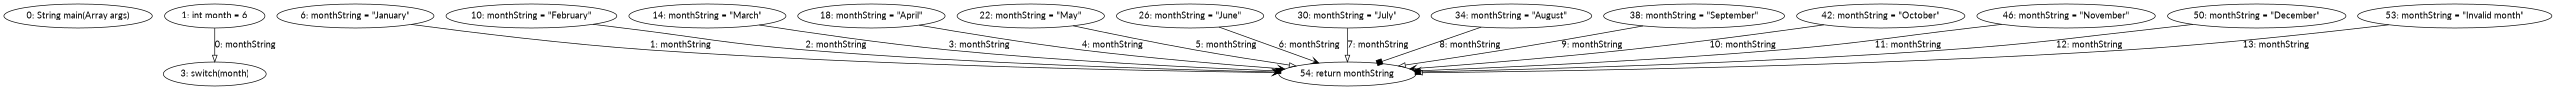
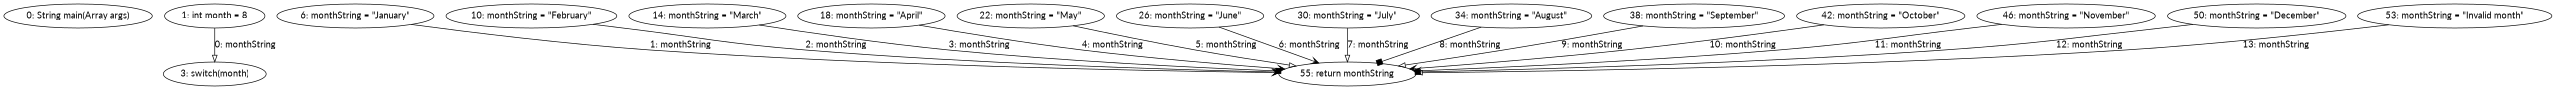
(215, 16) -> (215, 16)
(1347, 74) -> (1347, 74)
